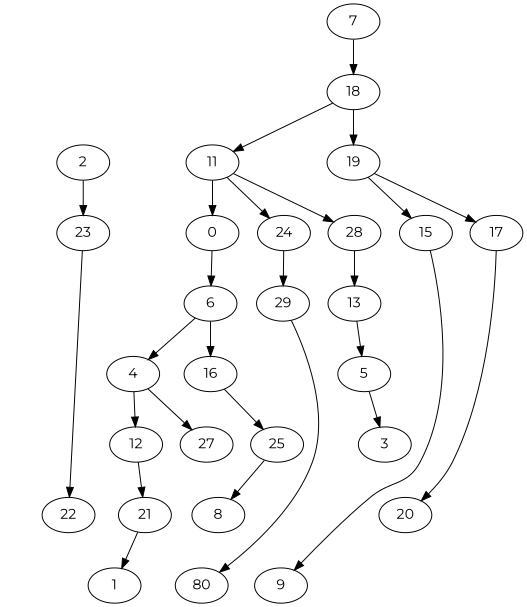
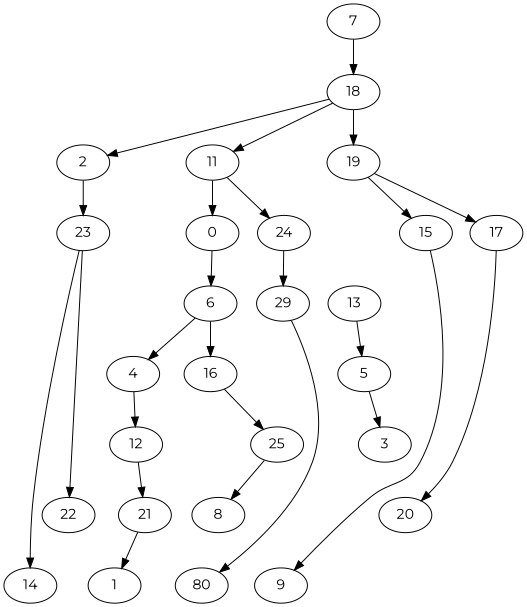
none -> (223, 126)
(354, 233) -> none
(207, 445) -> none
none -> (30, 586)
